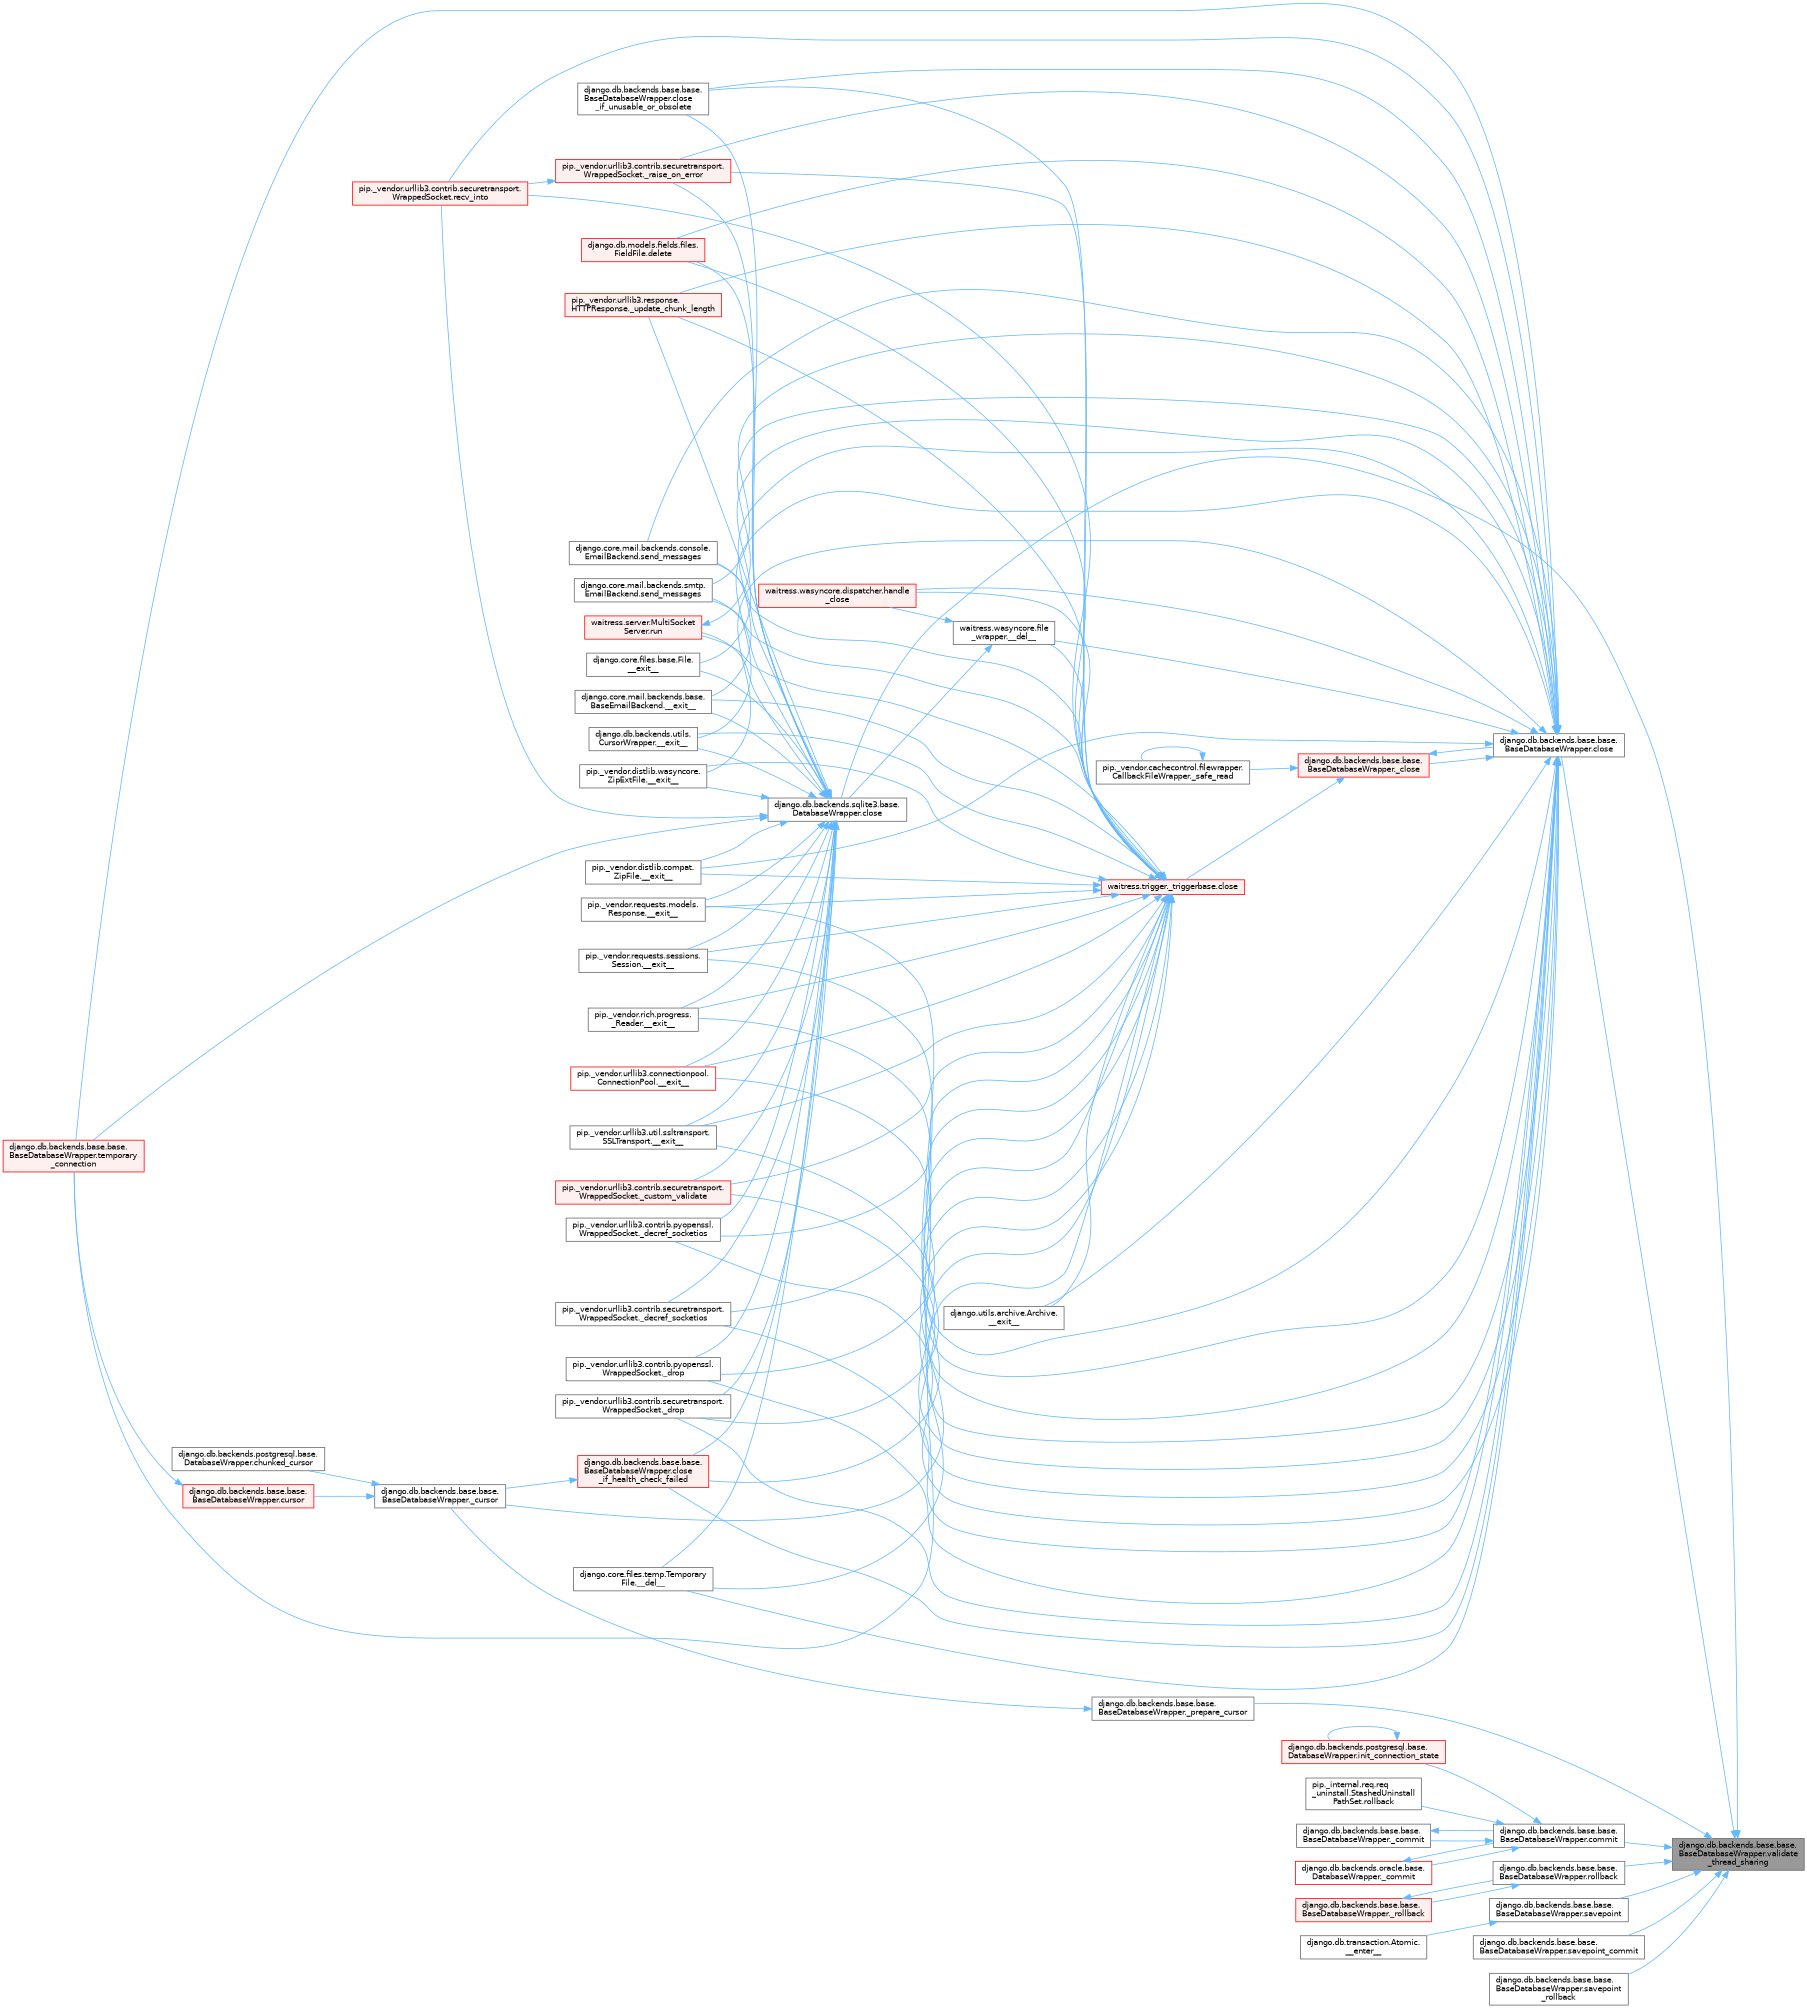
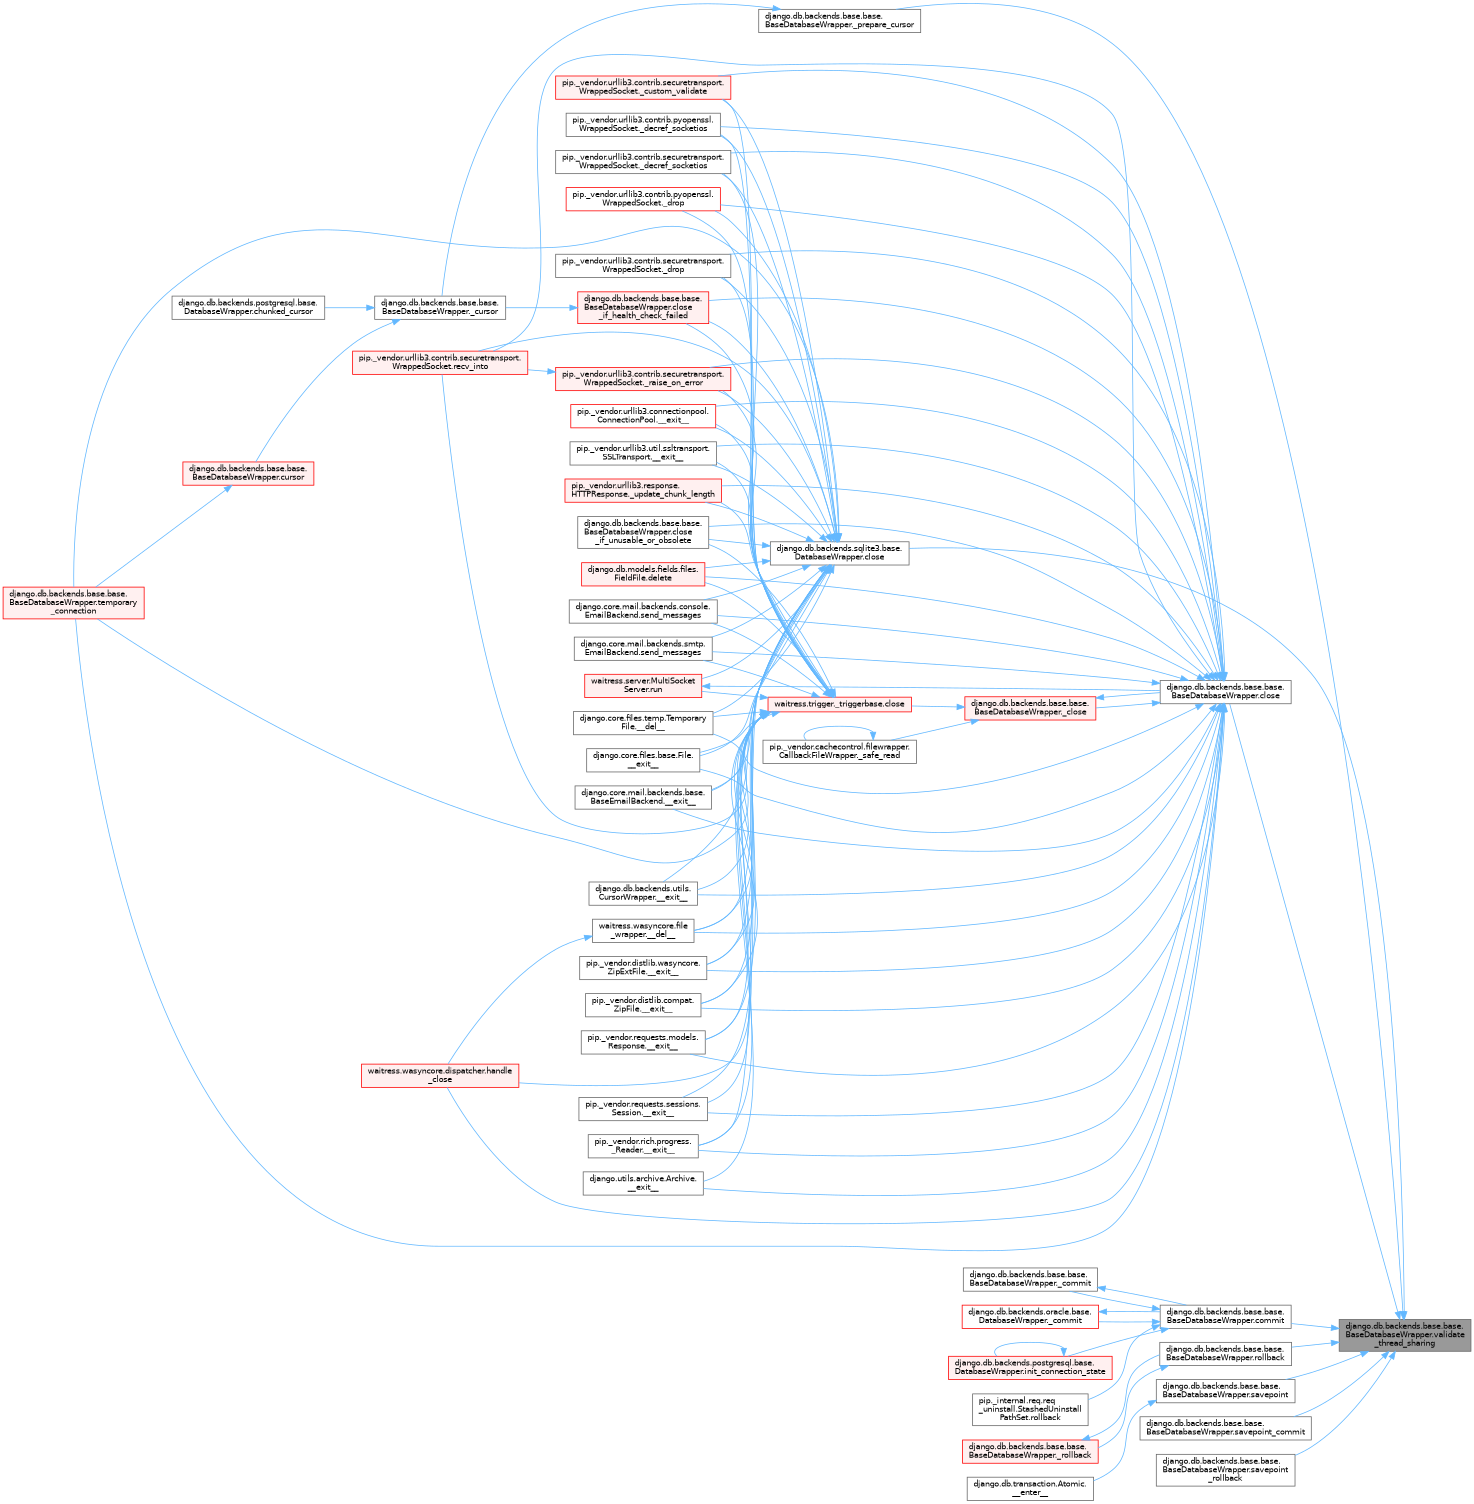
(918, 724) -> (752, 756)
(643, 1369) -> (643, 199)
(940, 1397) -> (738, 737)
